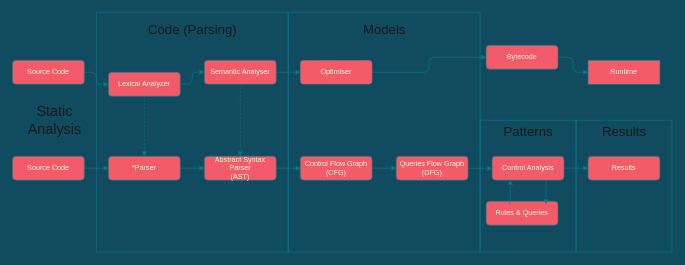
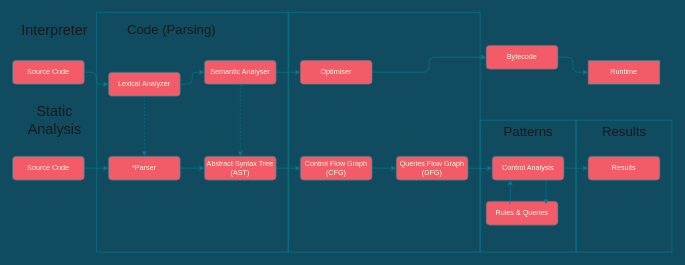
none -> (54, 30)
(192, 30) -> (171, 30)
(384, 30) -> none
(240, 168) -> (240, 168)
